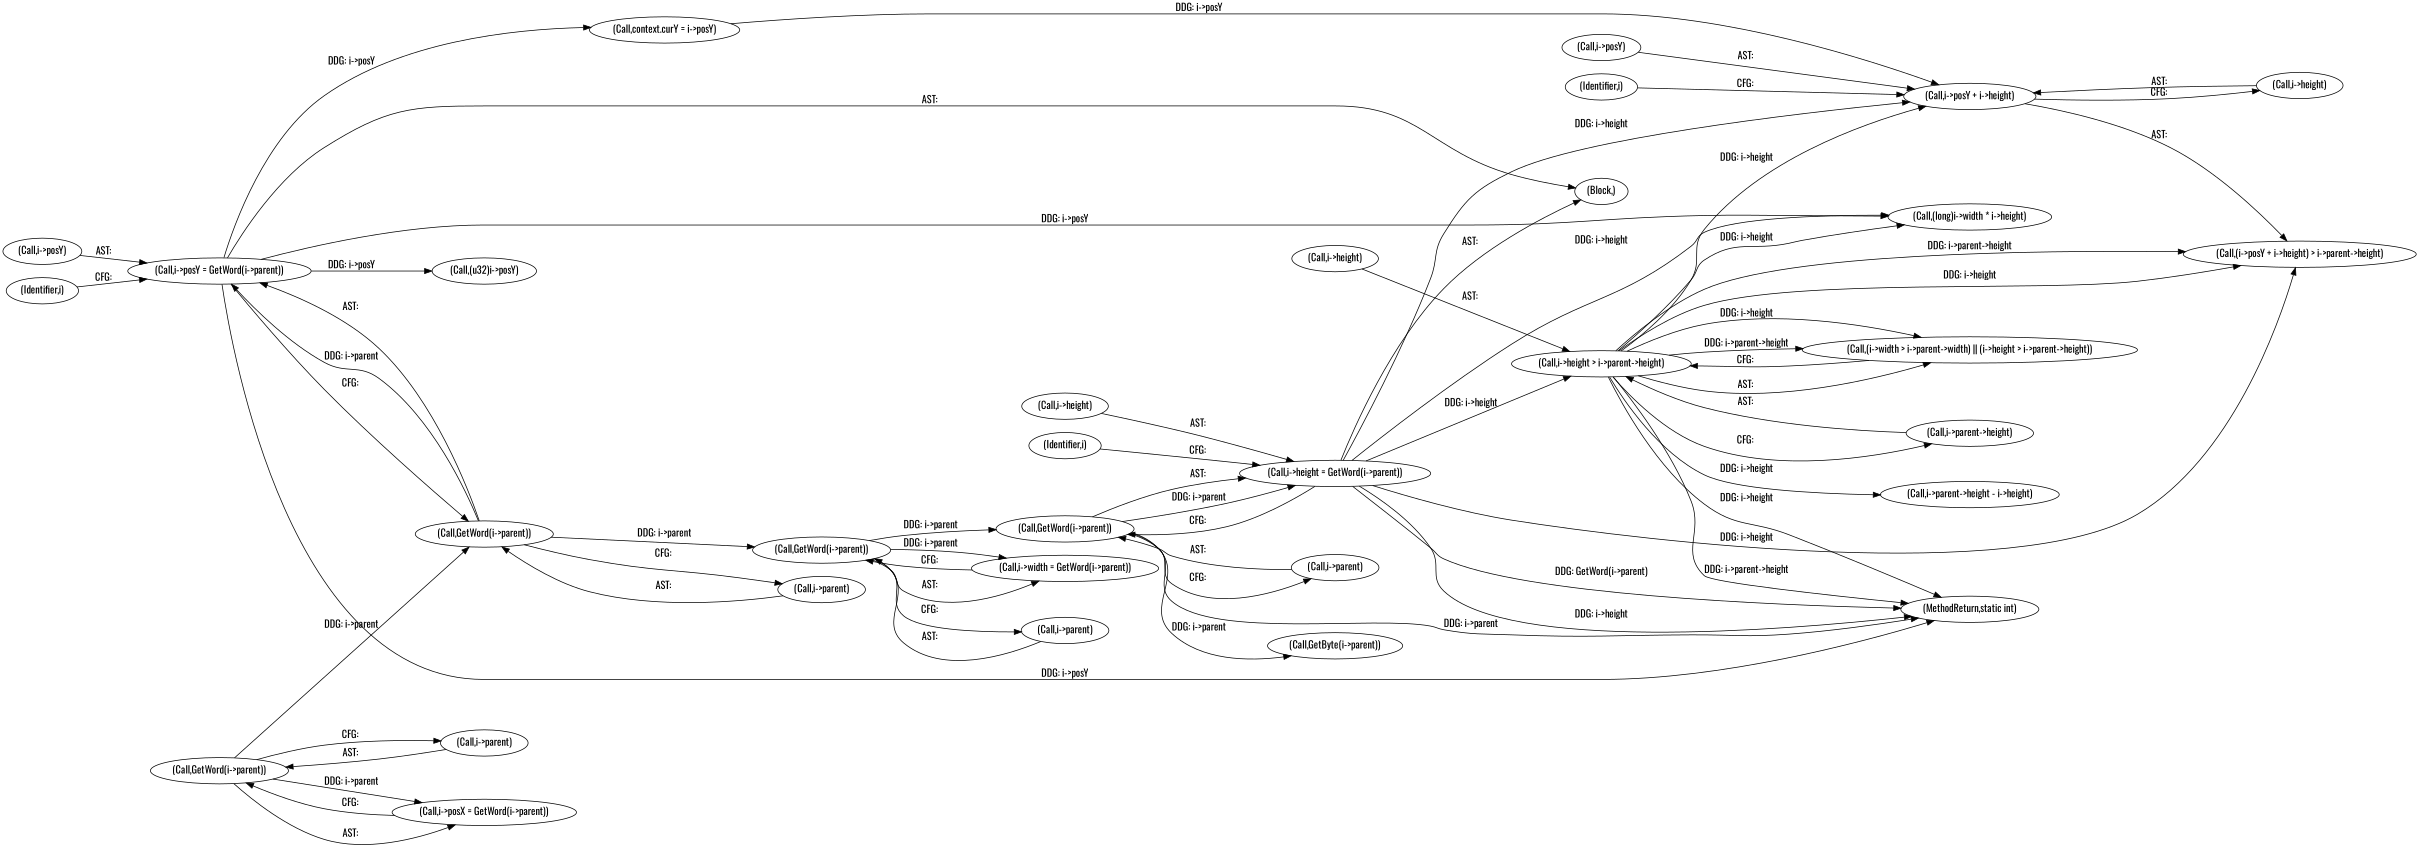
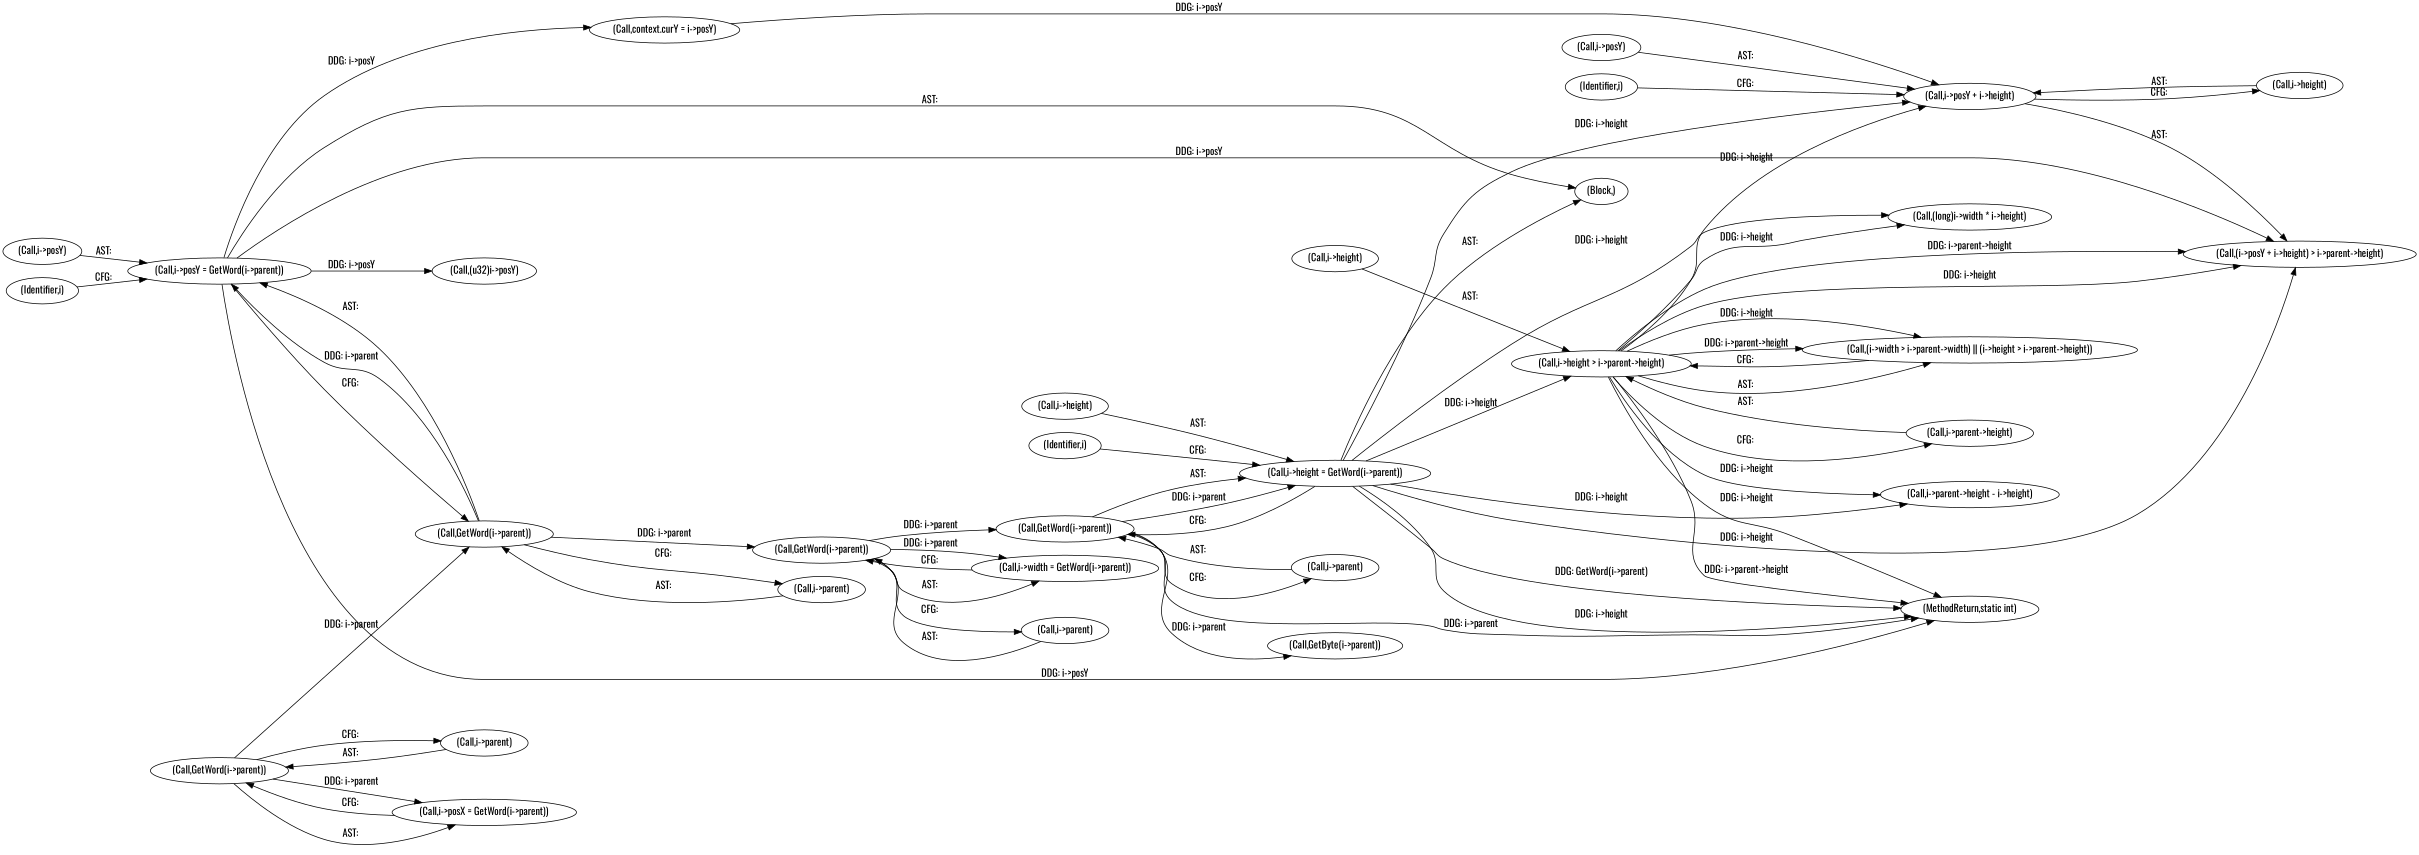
(1070, 225) -> (1247, 158)
none -> (1645, 515)
